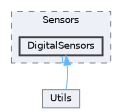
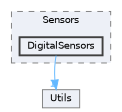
(67, 77) -> (55, 69)
